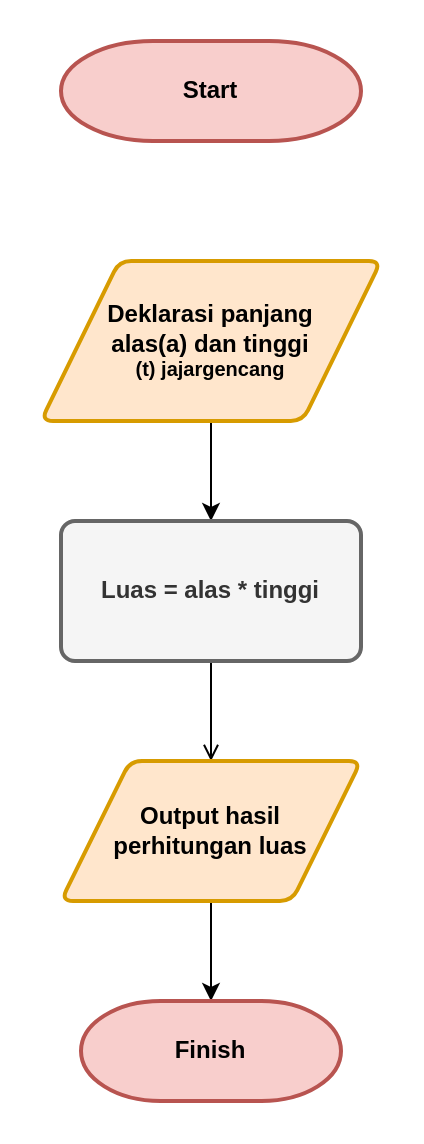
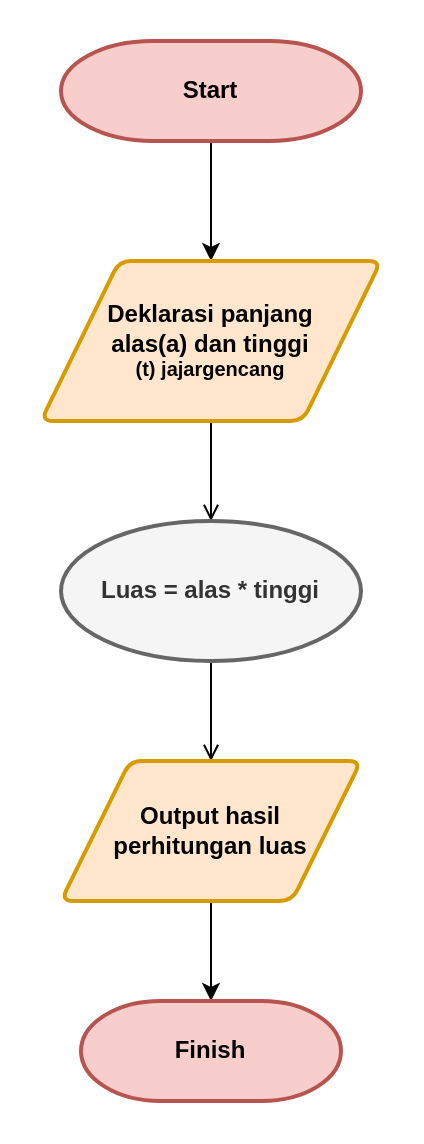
none -> (211, 194)
(211, 506) -> (211, 508)
(211, 591) -> (211, 591)
